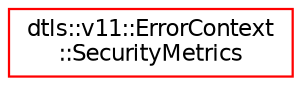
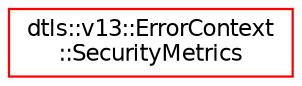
(151, 43) -> (151, 43)
